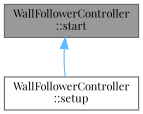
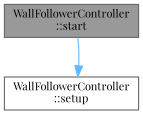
(64, 63) -> (79, 52)
